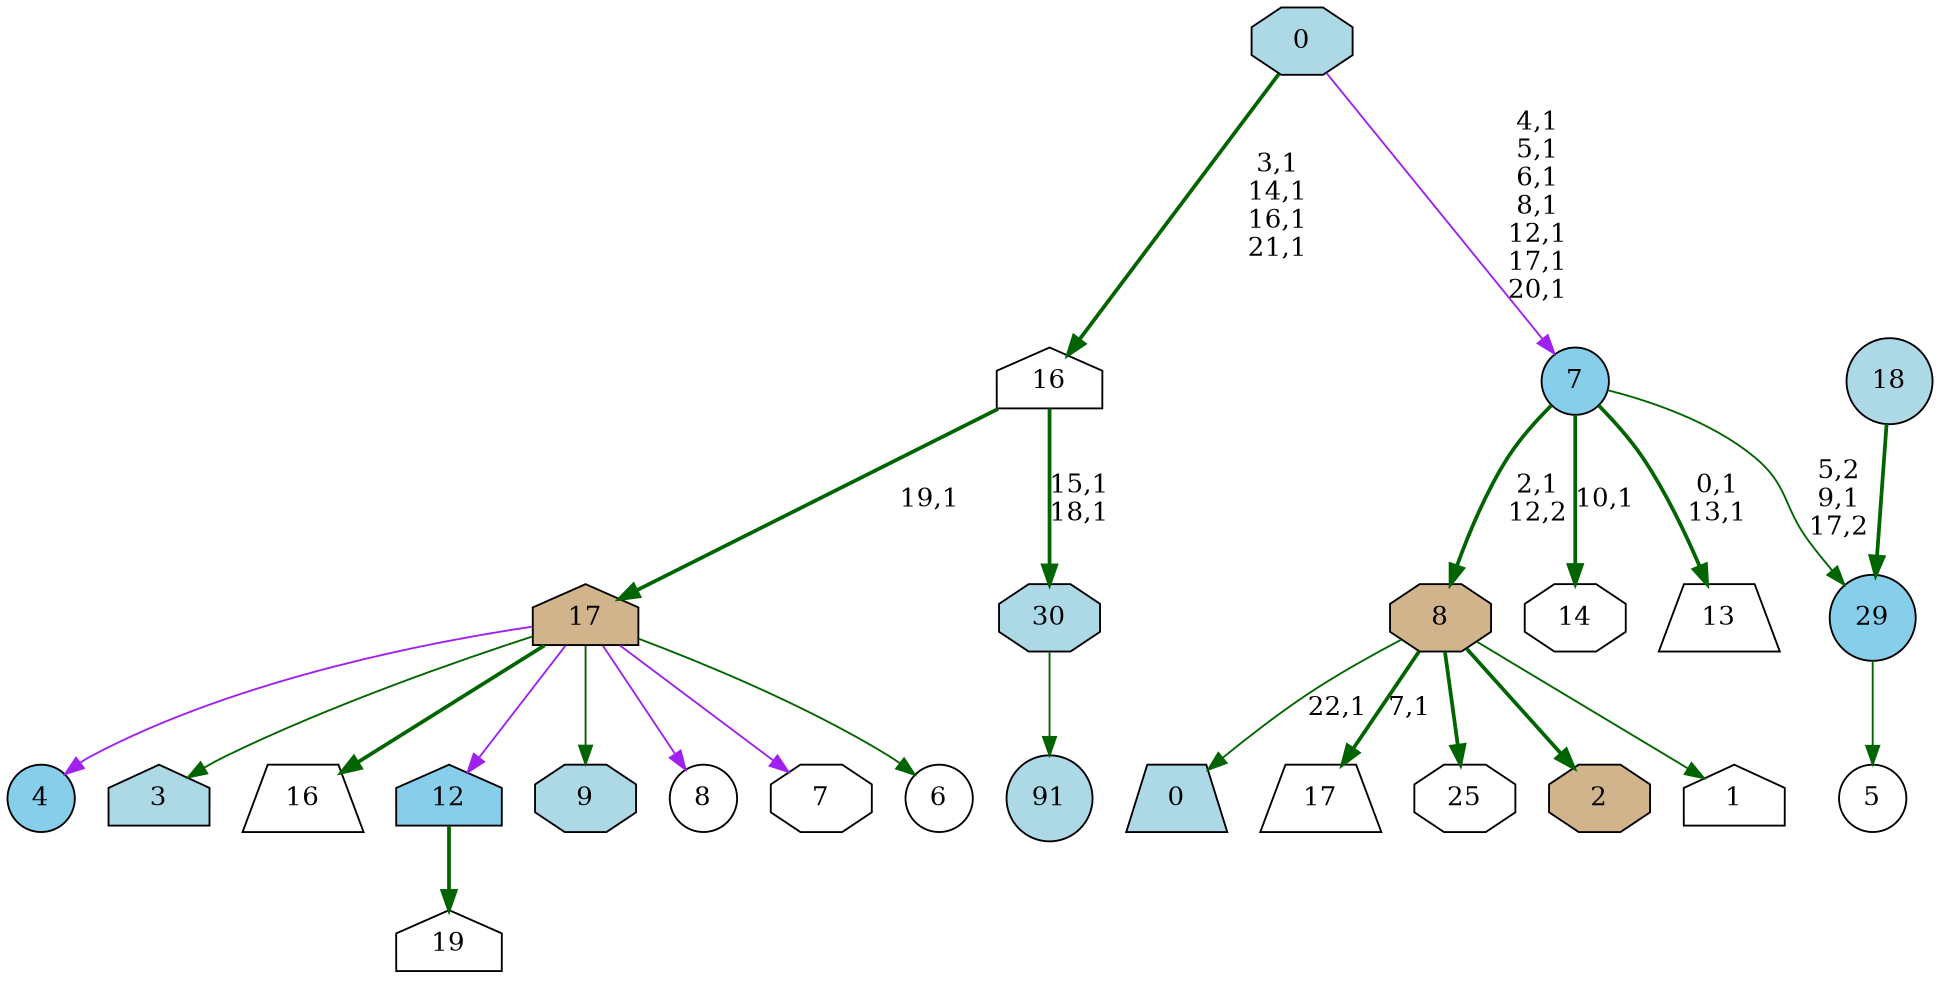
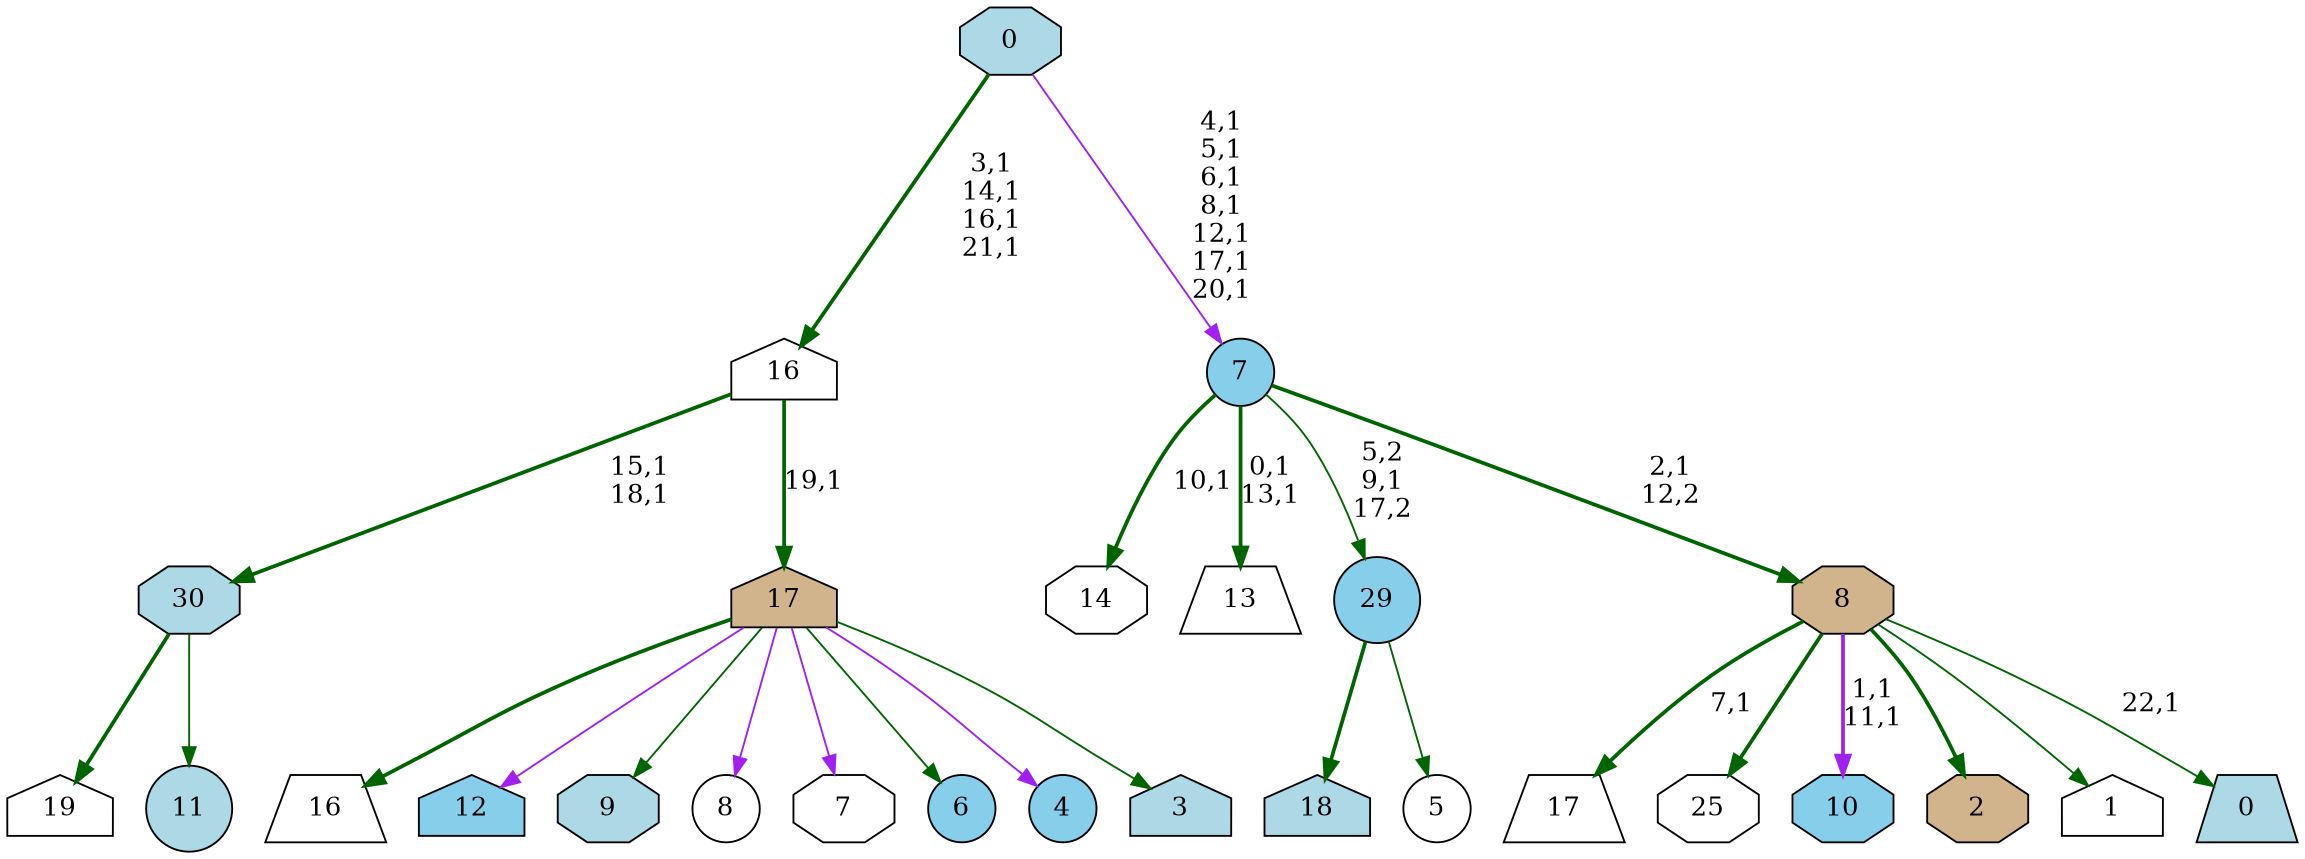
(1890, 381) -> (1317, 809)
(1882, 490) -> (1348, 701)
(939, 798) -> (962, 809)
(1050, 798) -> (189, 809)
none -> (1843, 809)
(449, 858) -> (128, 700)
